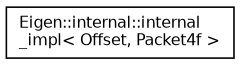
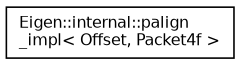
(120, 33) -> (120, 33)
